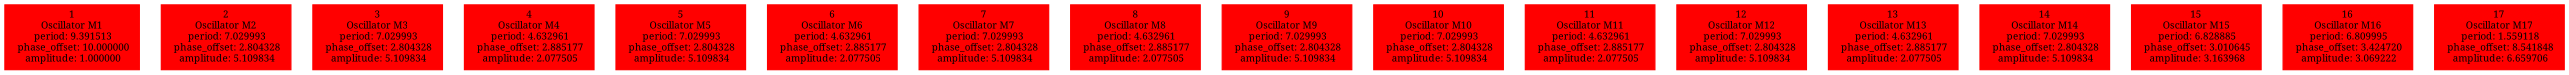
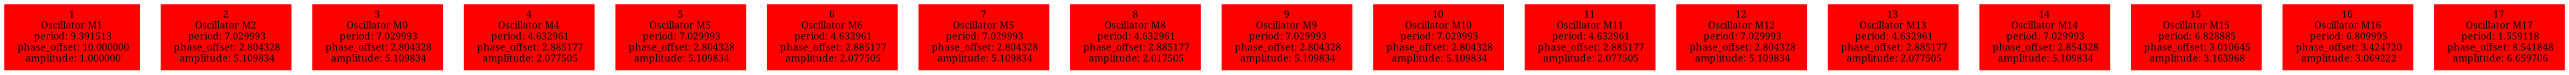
(378, 26) -> (378, 26)
(984, 26) -> (984, 26)
(2045, 48) -> (2045, 48)
(1135, 59) -> (1135, 59)
